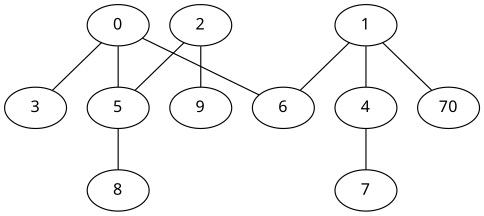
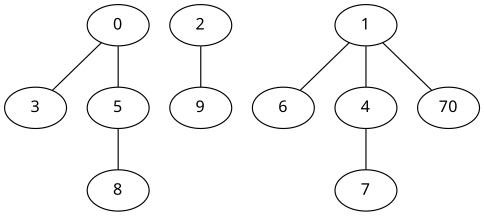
(192, 62) -> none
(160, 66) -> none
